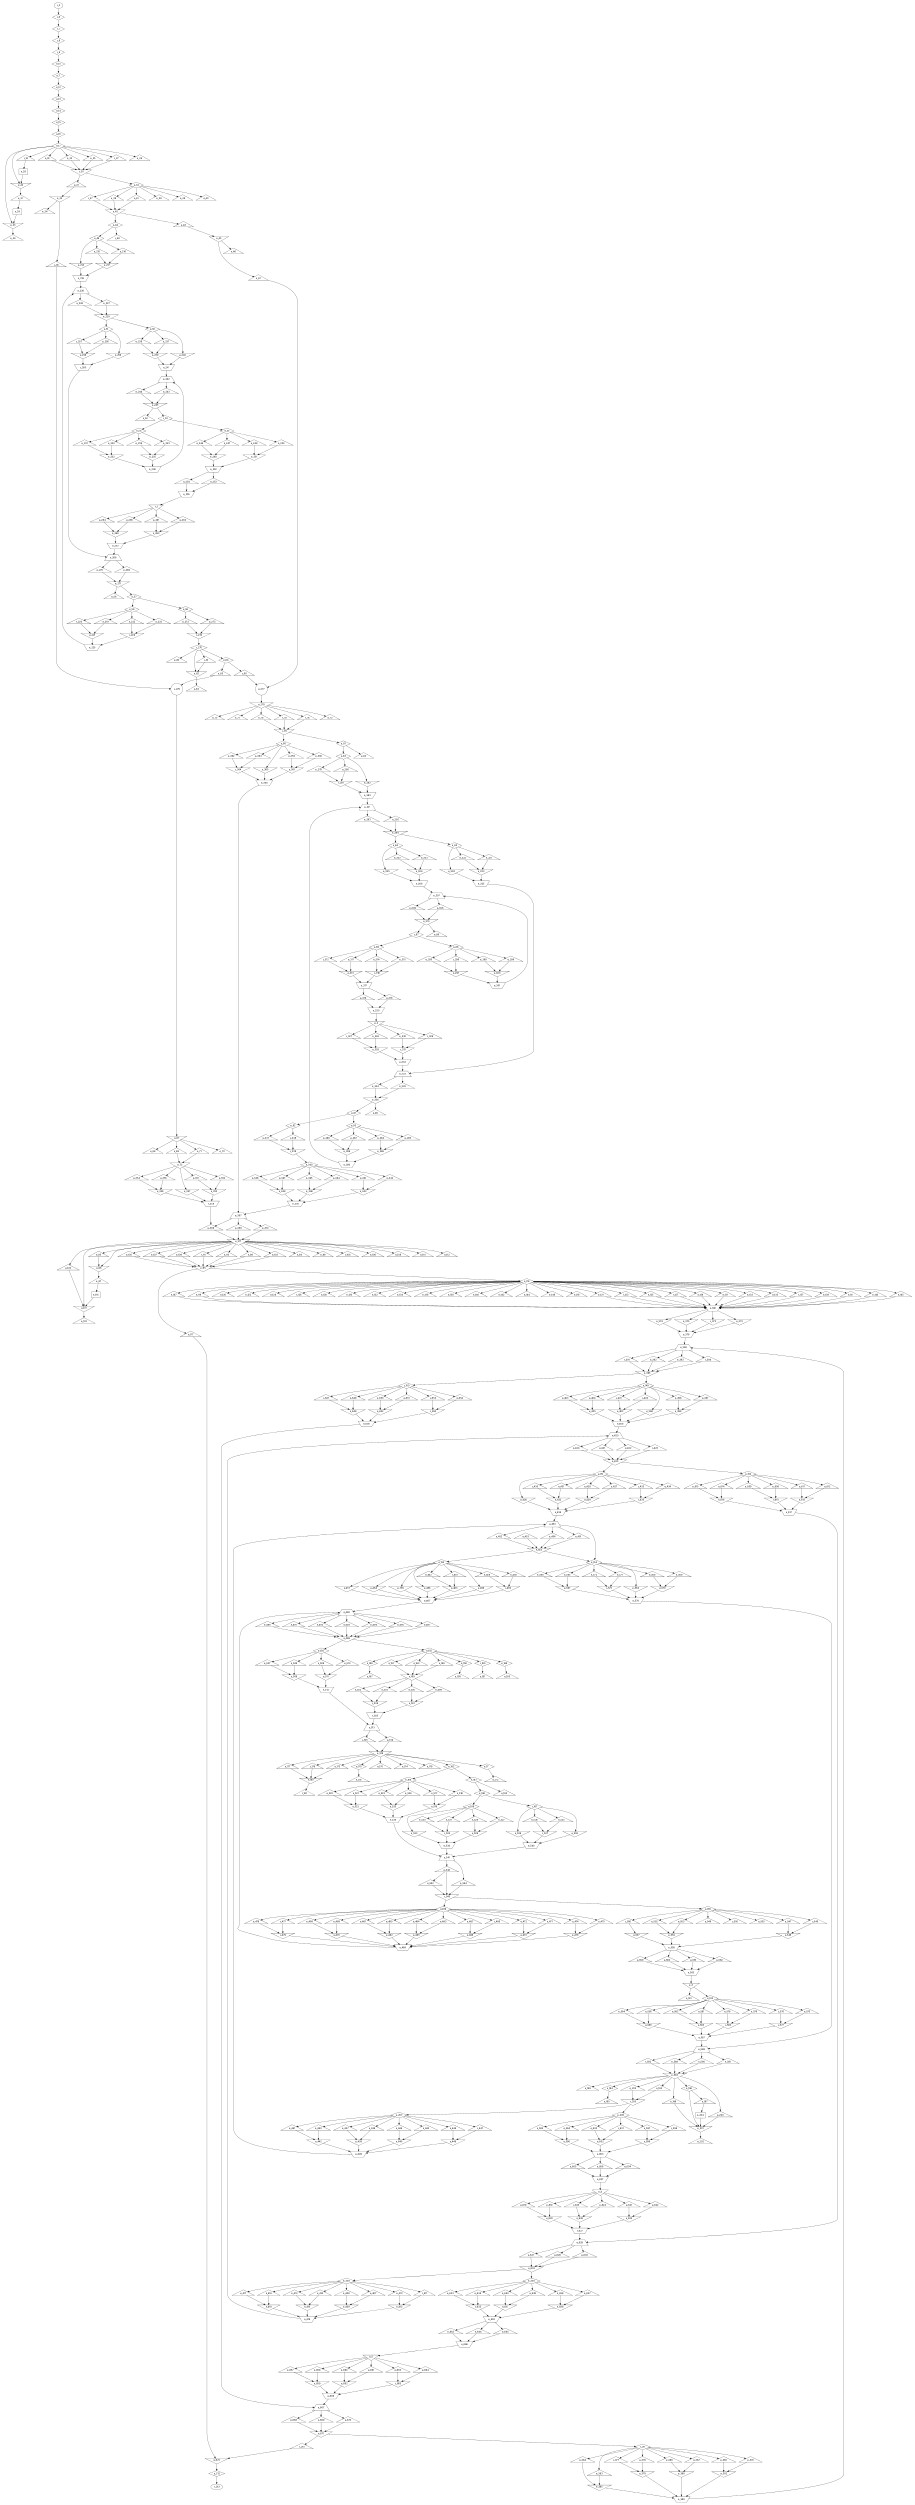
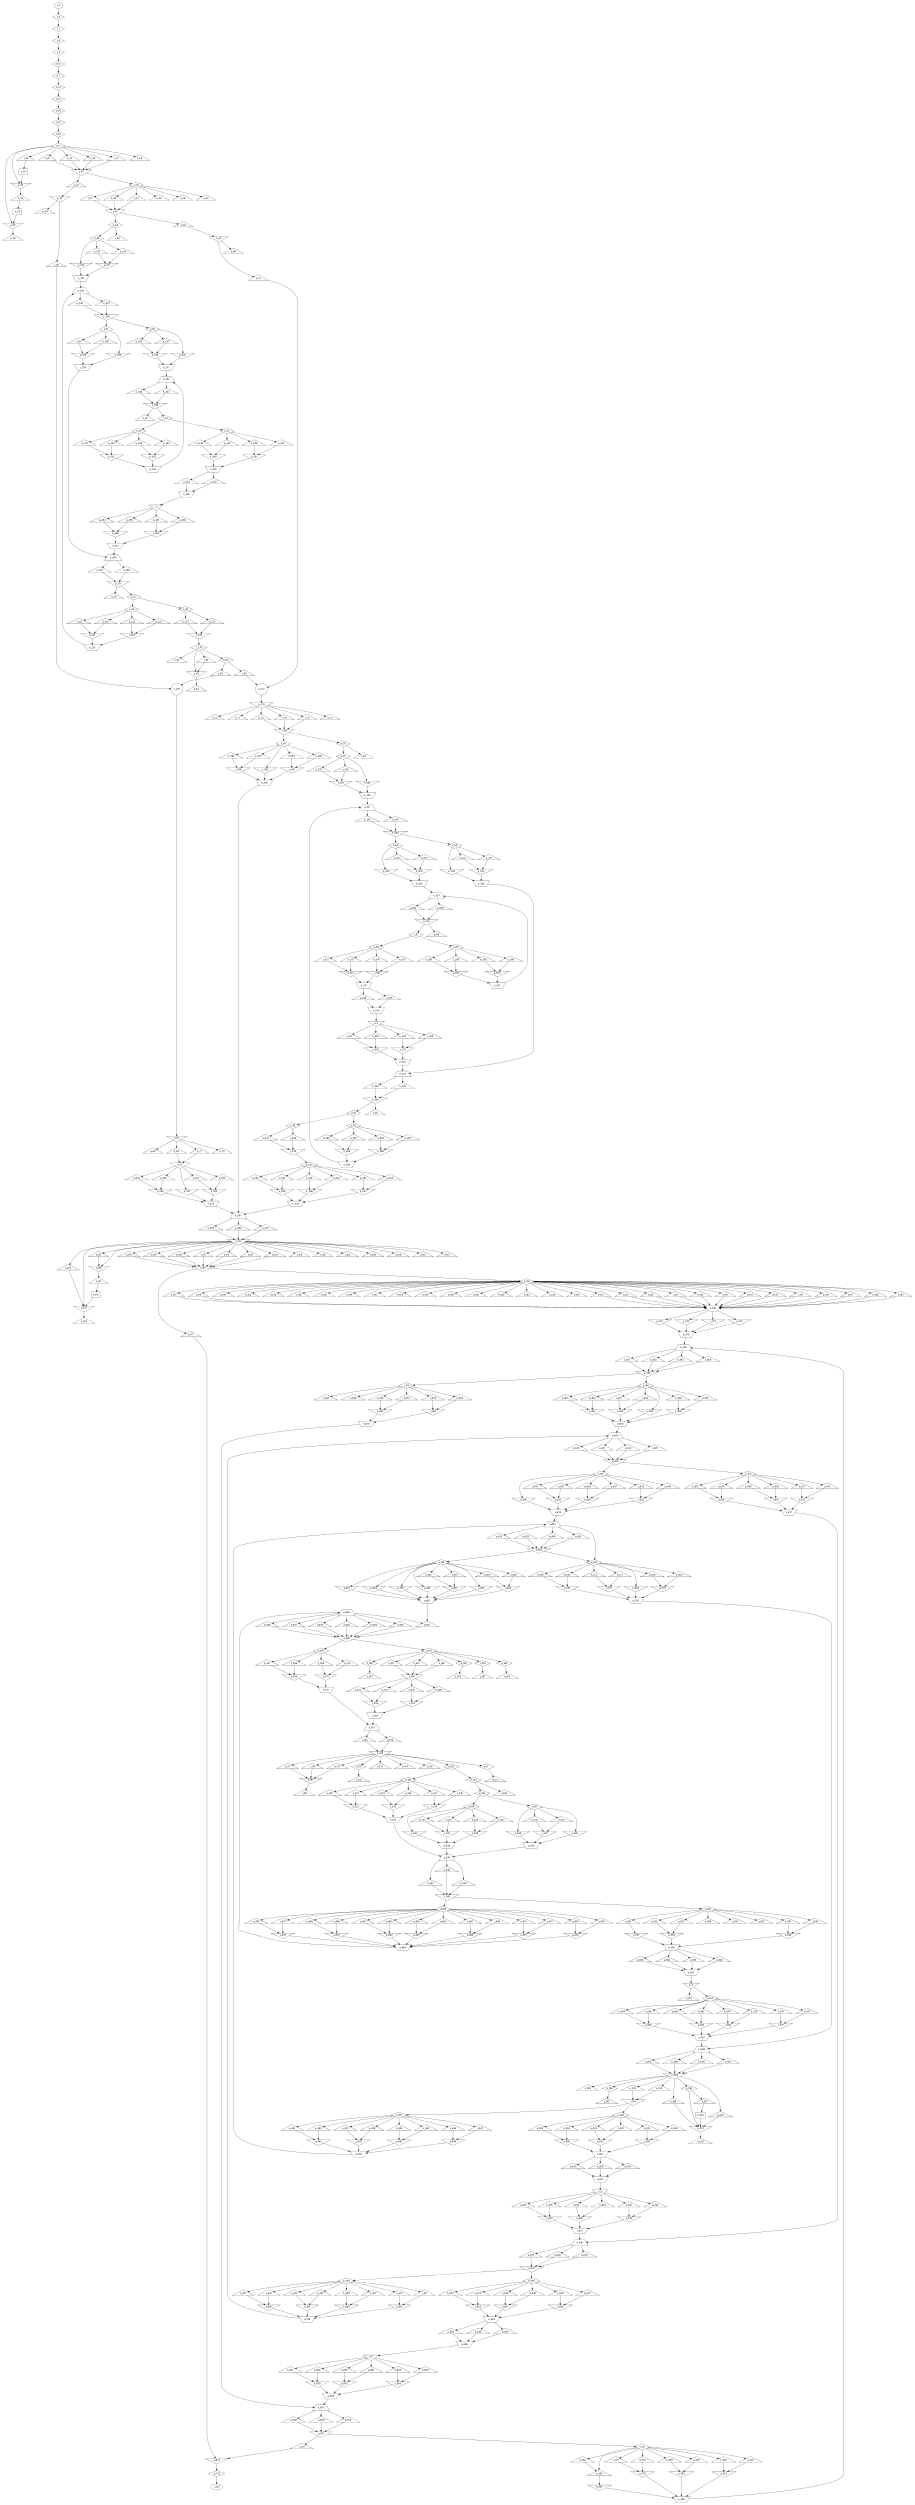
(211, 1215) -> (224, 1209)
(353, 1411) -> none
(388, 1607) -> (427, 1612)
(440, 1876) -> (433, 1868)
(585, 2475) -> (590, 2466)
